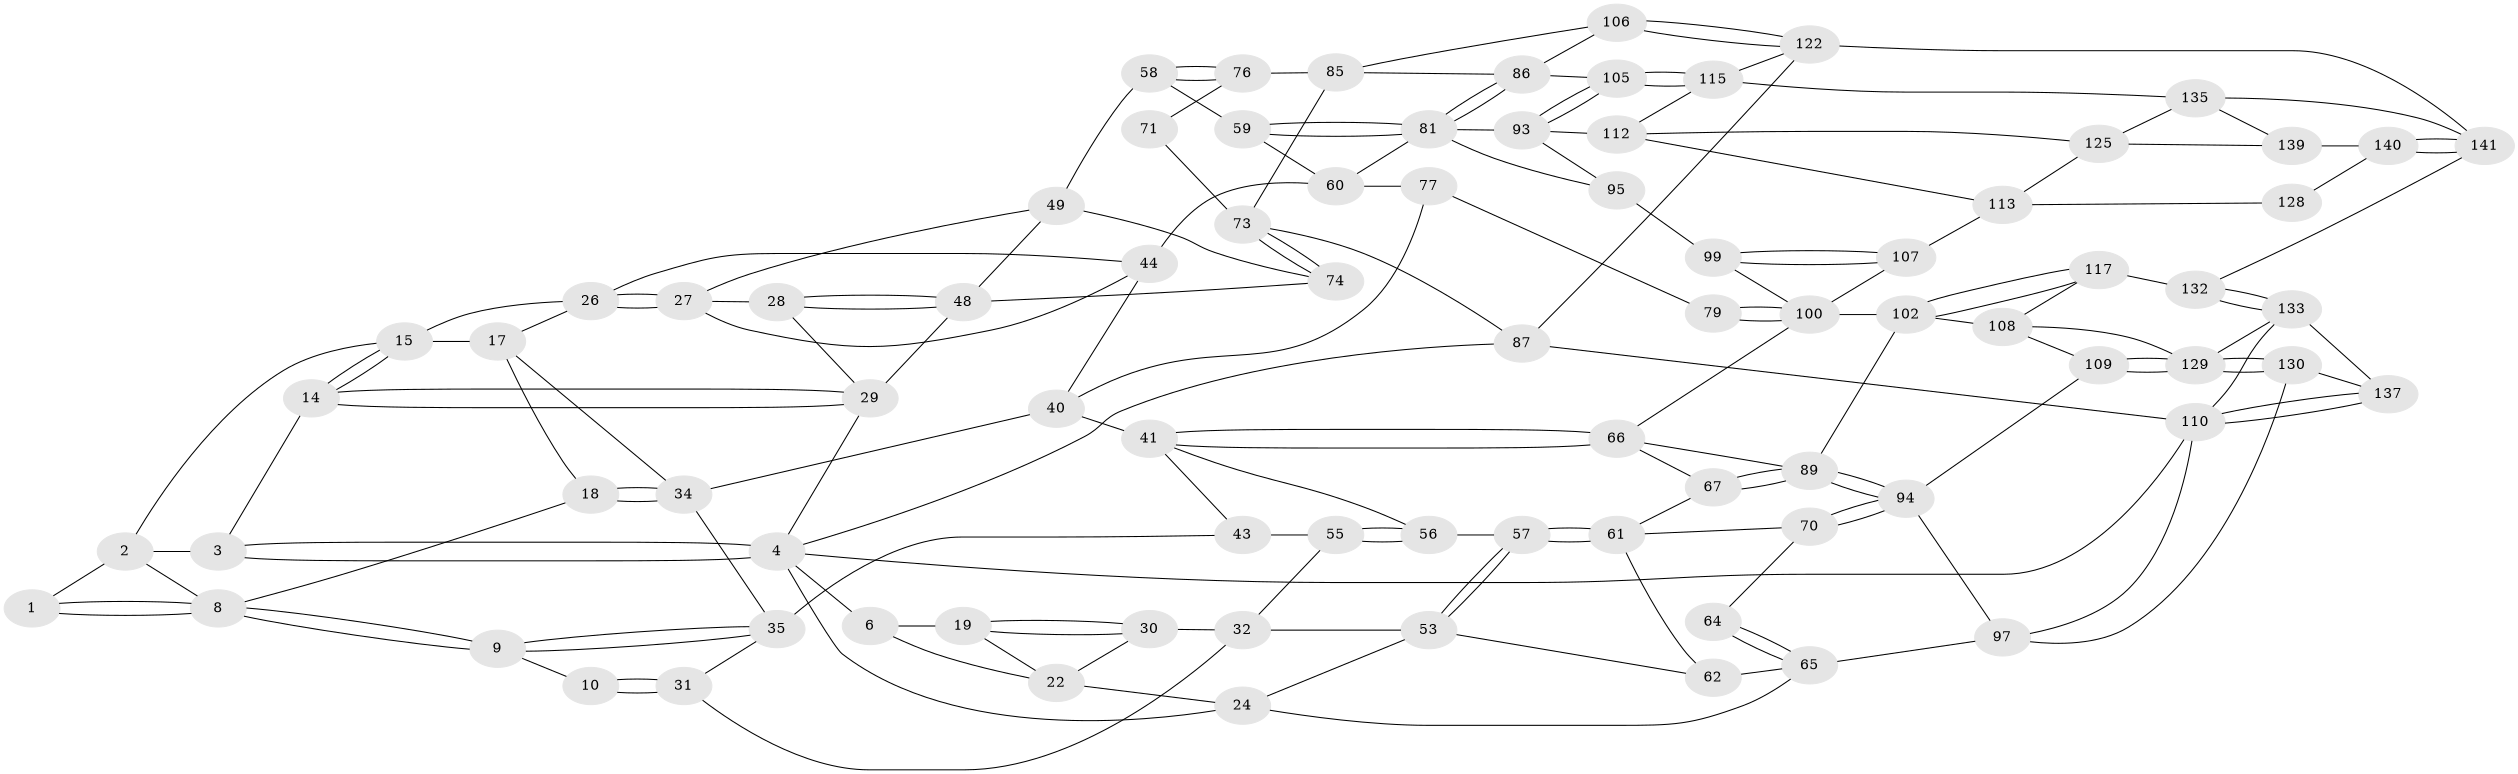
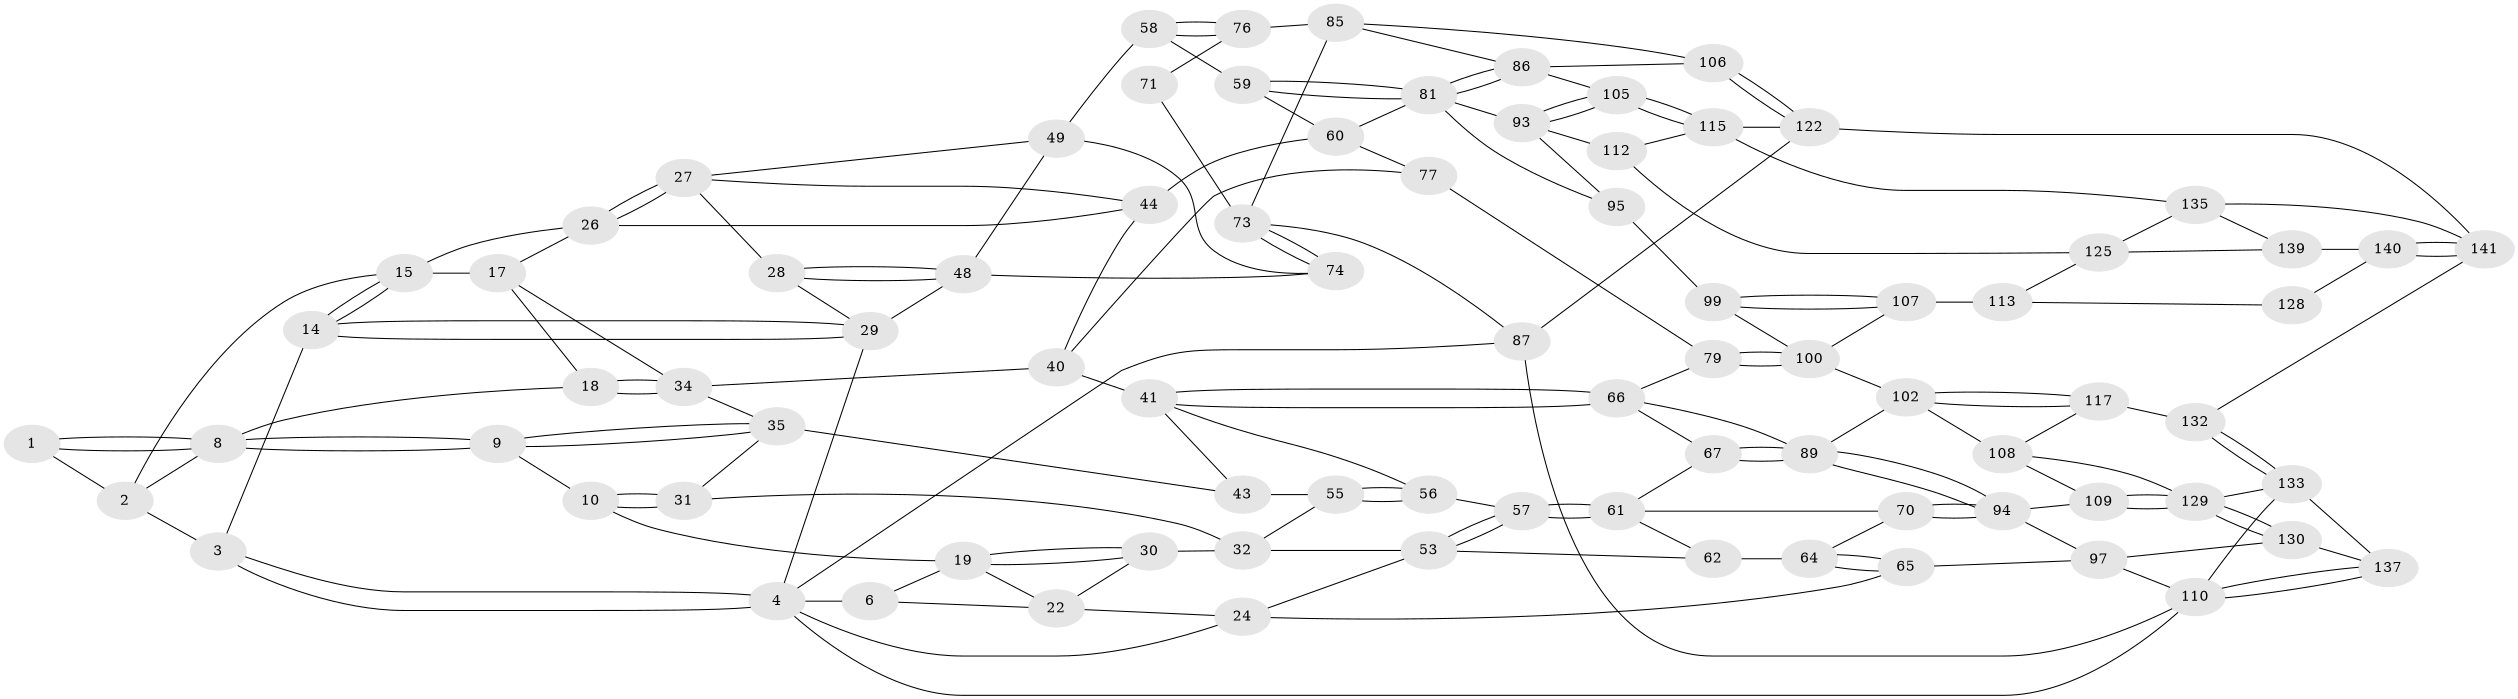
(1810, 170) -> none
(1713, 377) -> (1665, 379)
none -> (772, 550)
(1762, 672) -> (1762, 559)
